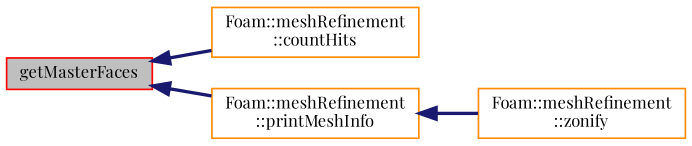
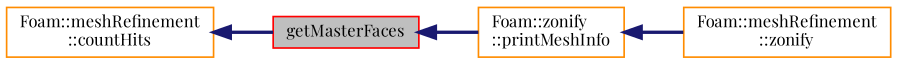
(190, 54) -> (252, 32)
(315, 113) -> (551, 32)
